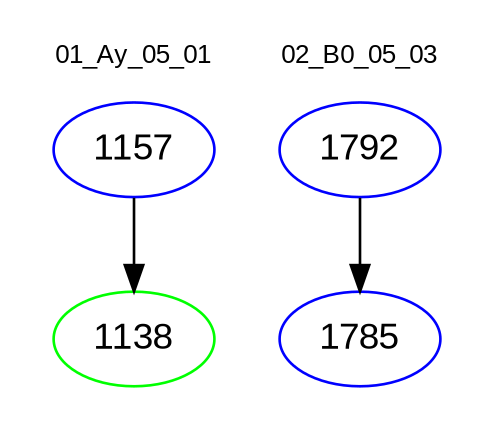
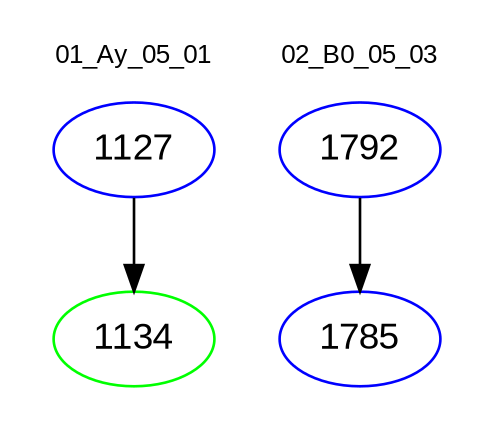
(134, 150) -> (134, 150)
(134, 339) -> (134, 339)
